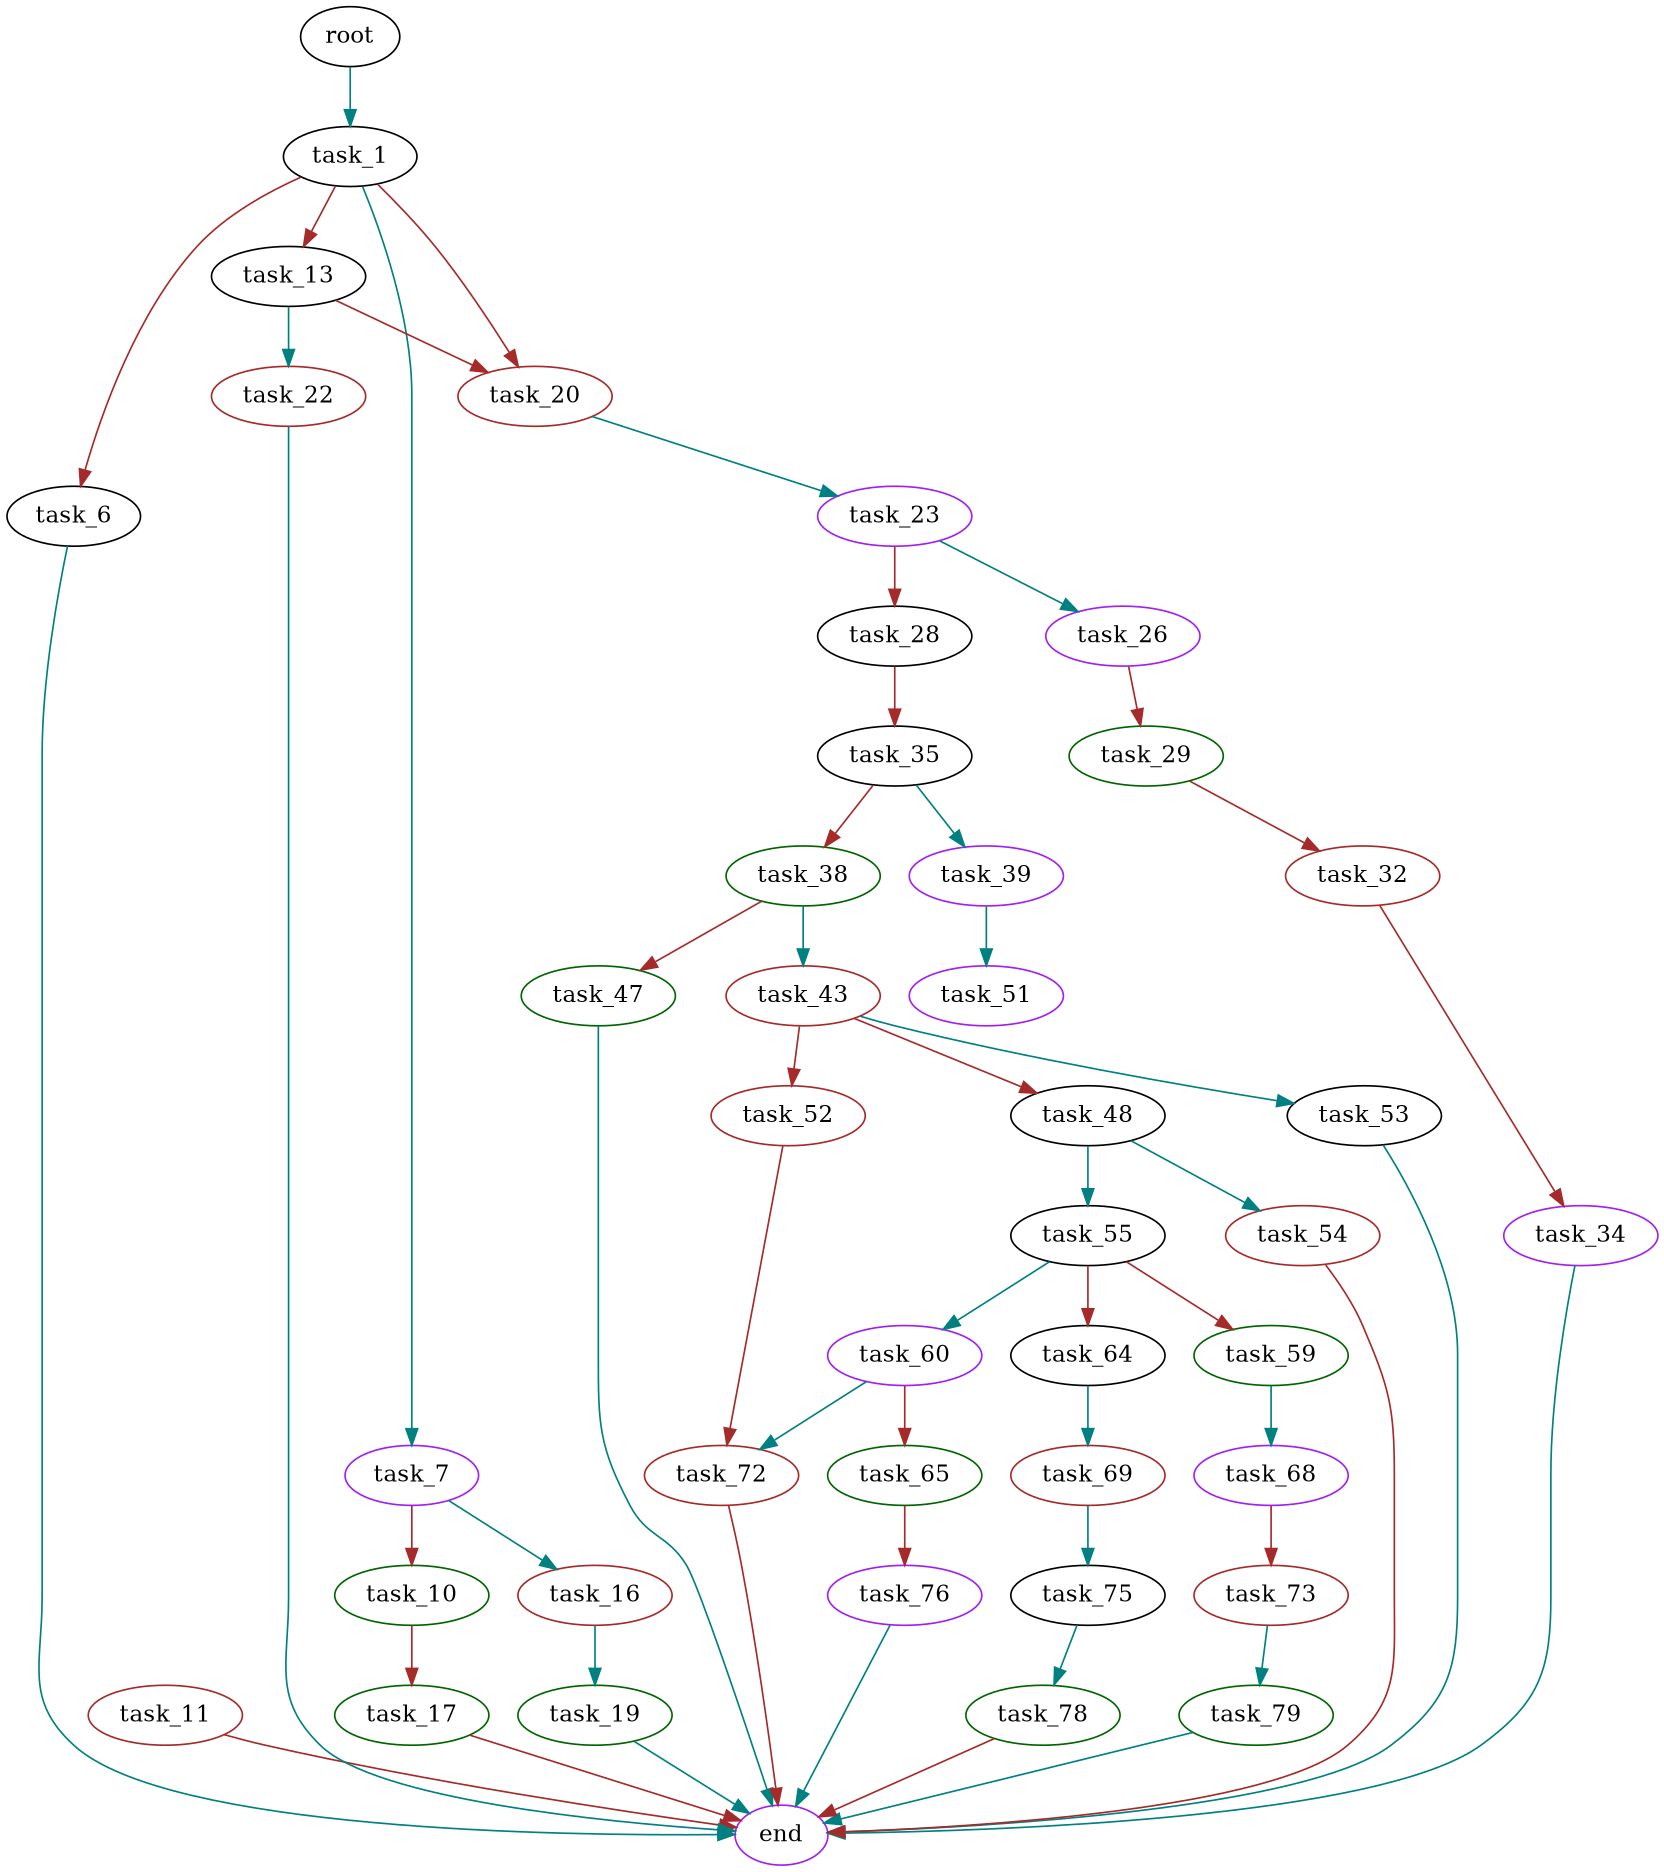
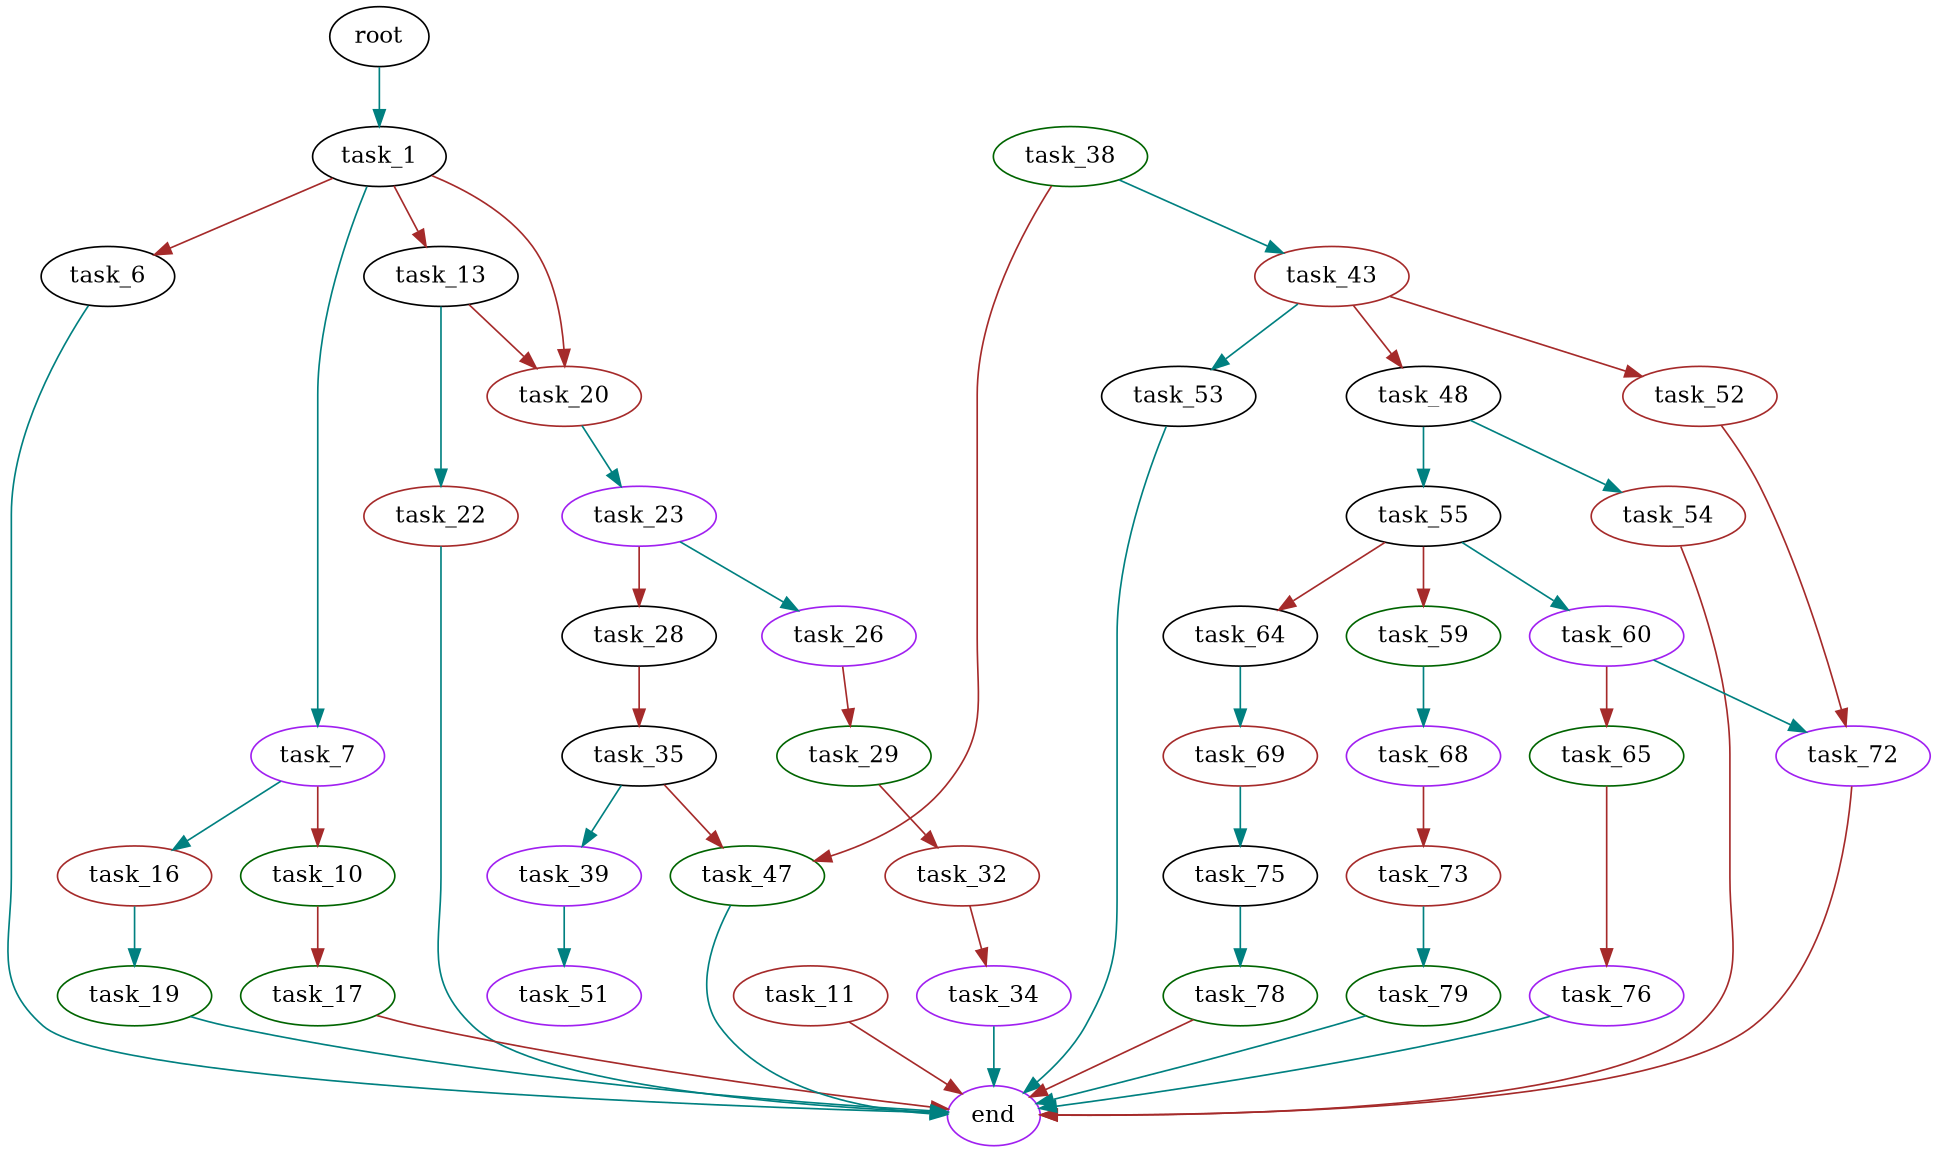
(854, 809) -> (687, 810)
(722, 1475) -> (1853, 756)
